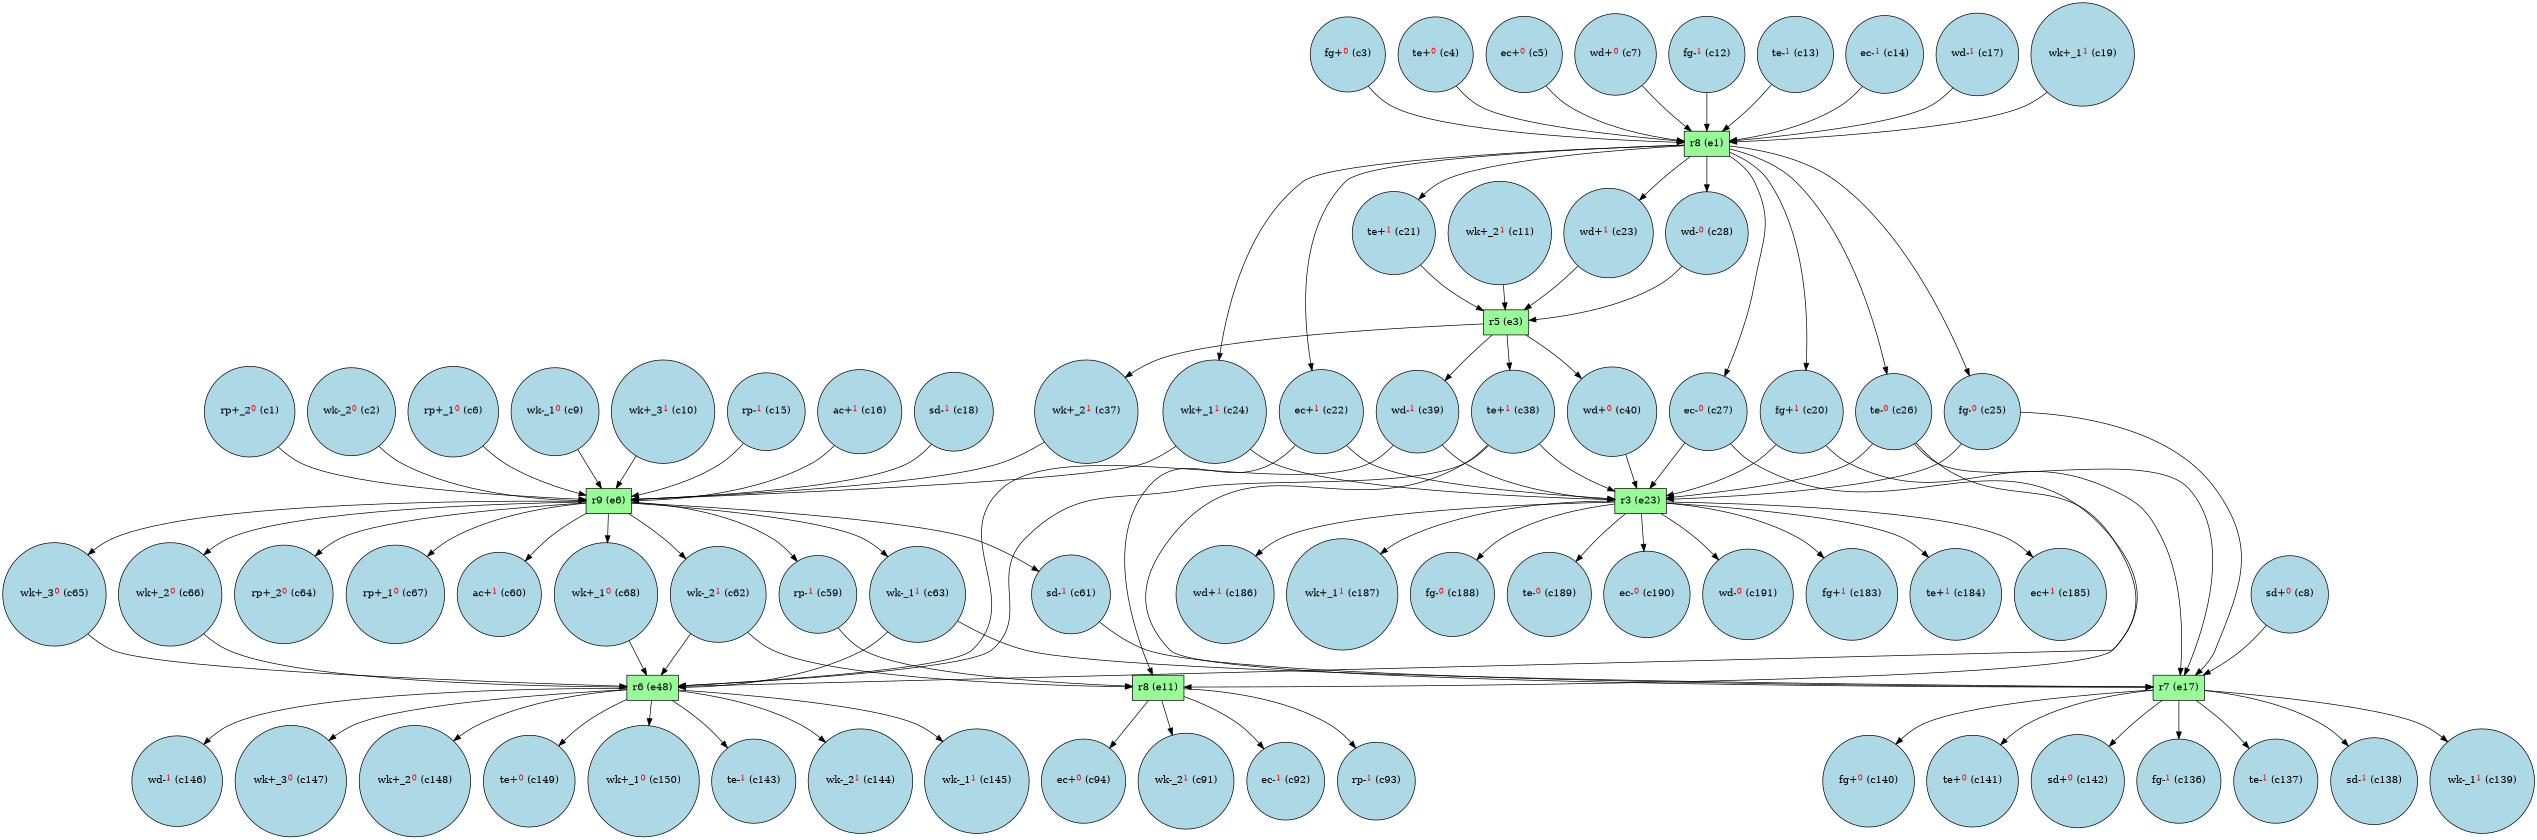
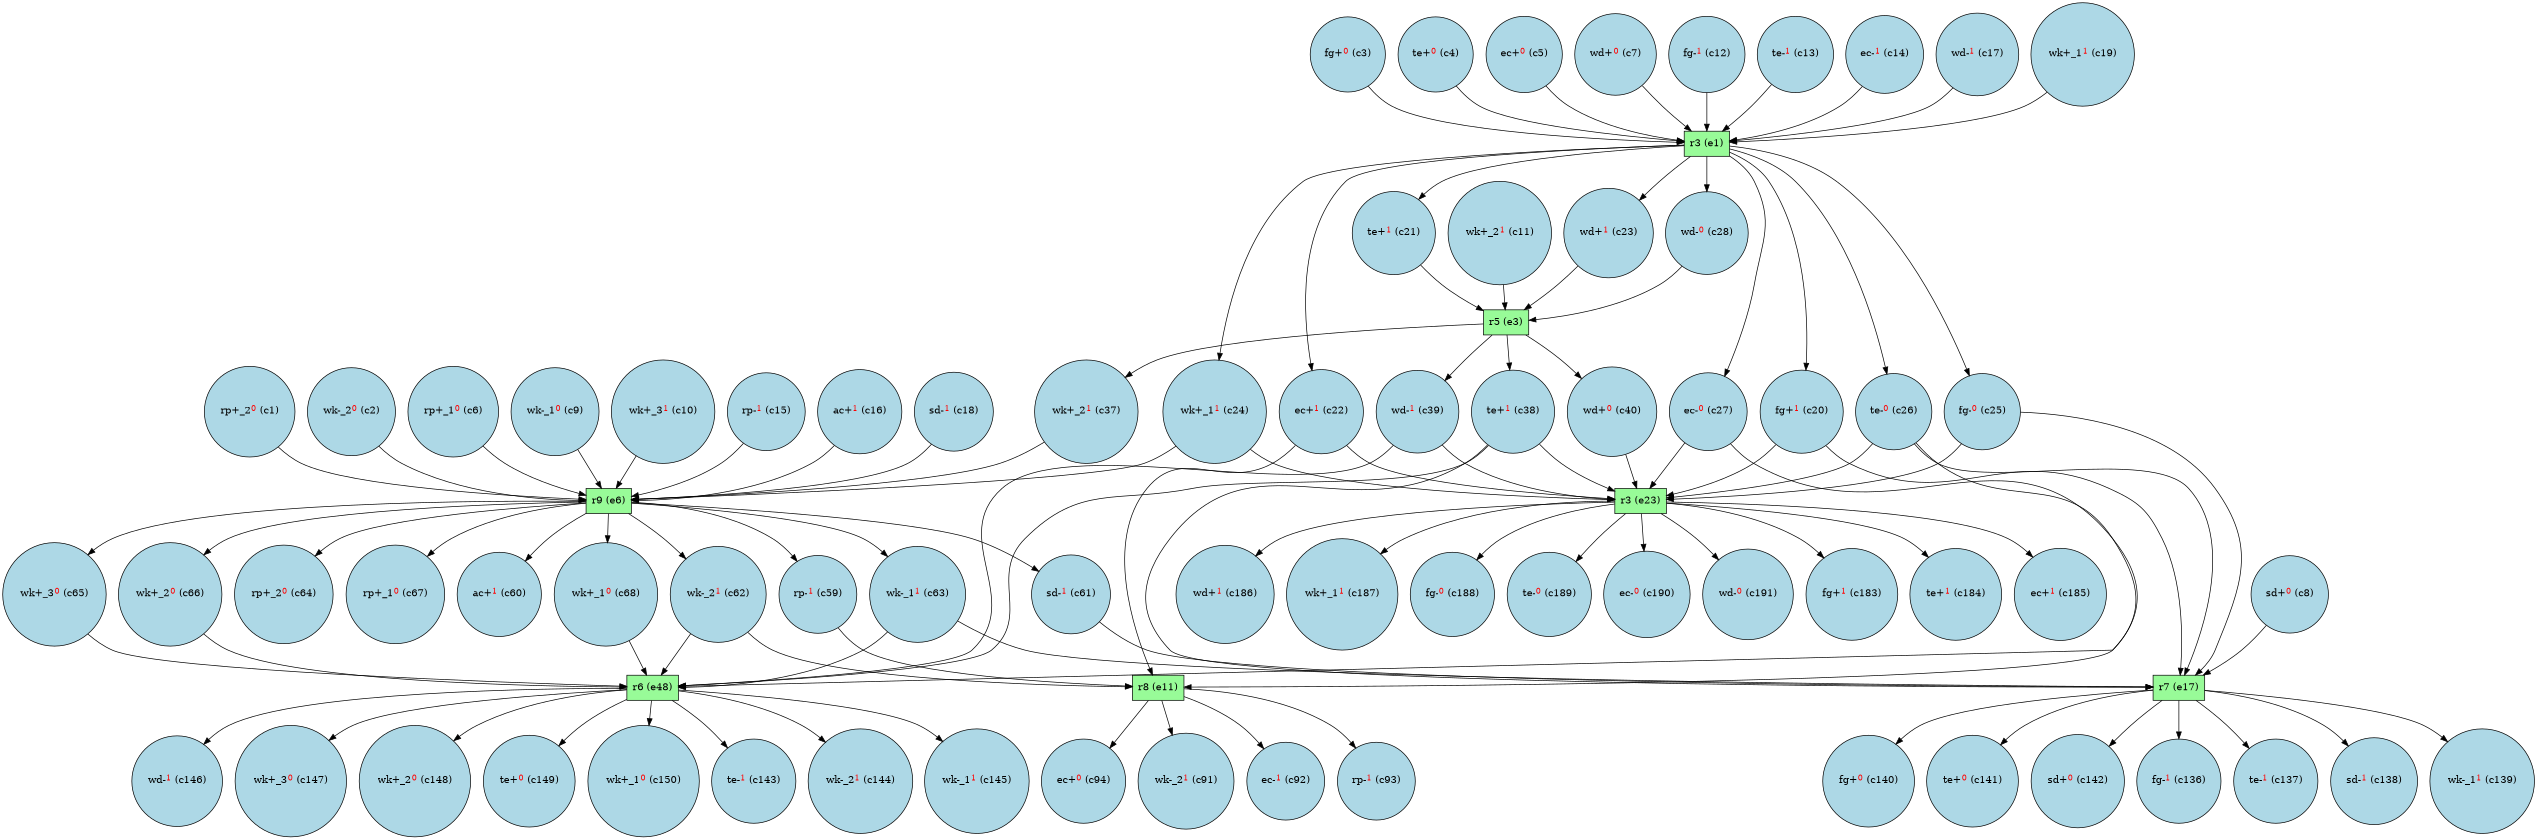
(1707, 144) -> (1707, 144)
